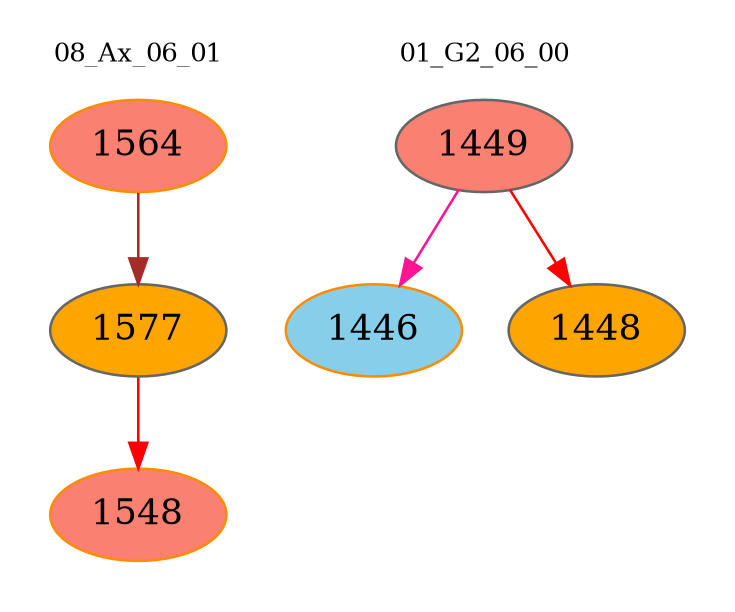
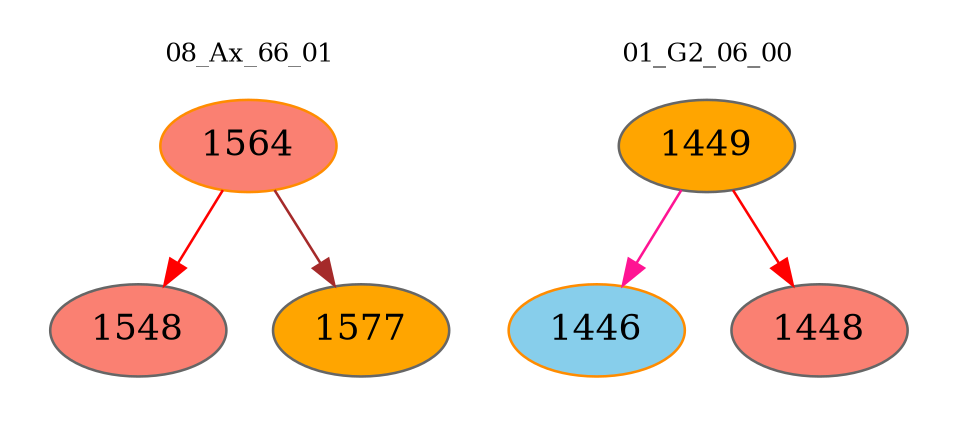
(138, 55) -> (250, 55)
(484, 146) -> (707, 146)
(597, 330) -> (820, 330)
(138, 410) -> (201, 227)
(138, 515) -> (138, 330)
